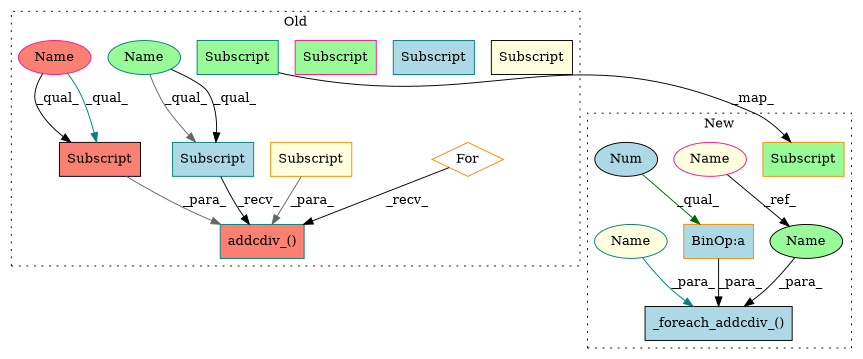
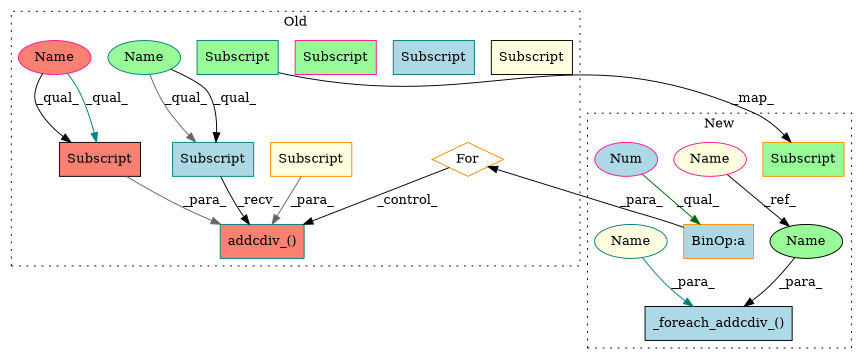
(626, 159) -> (626, 159)
(407, 200) -> (407, 200)
(719, 278) -> (595, 200)
